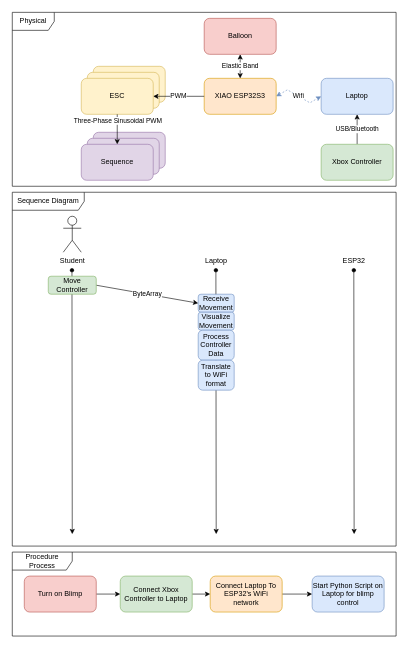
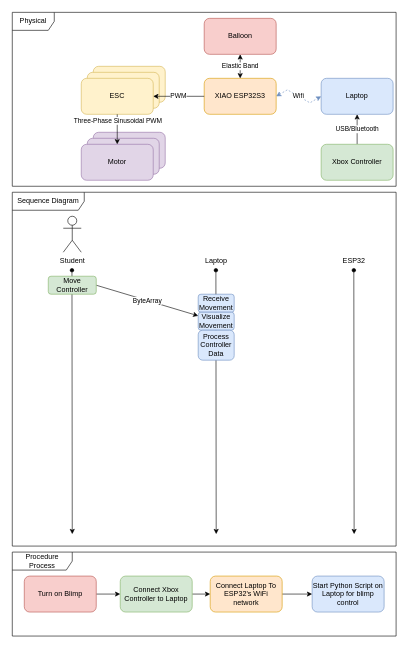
(117, 162) -> (117, 162)
(148, 294) -> (147, 301)
(216, 375) -> none
